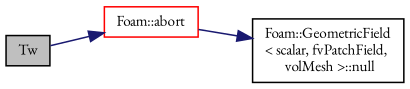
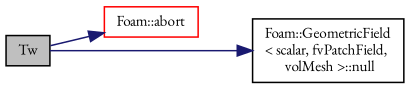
(218, 33) -> (143, 51)
